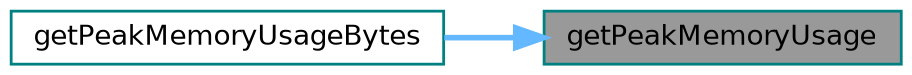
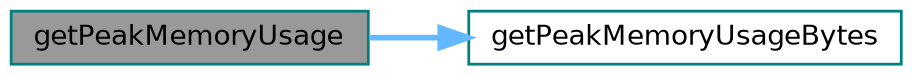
(480, 38) -> (405, 38)
